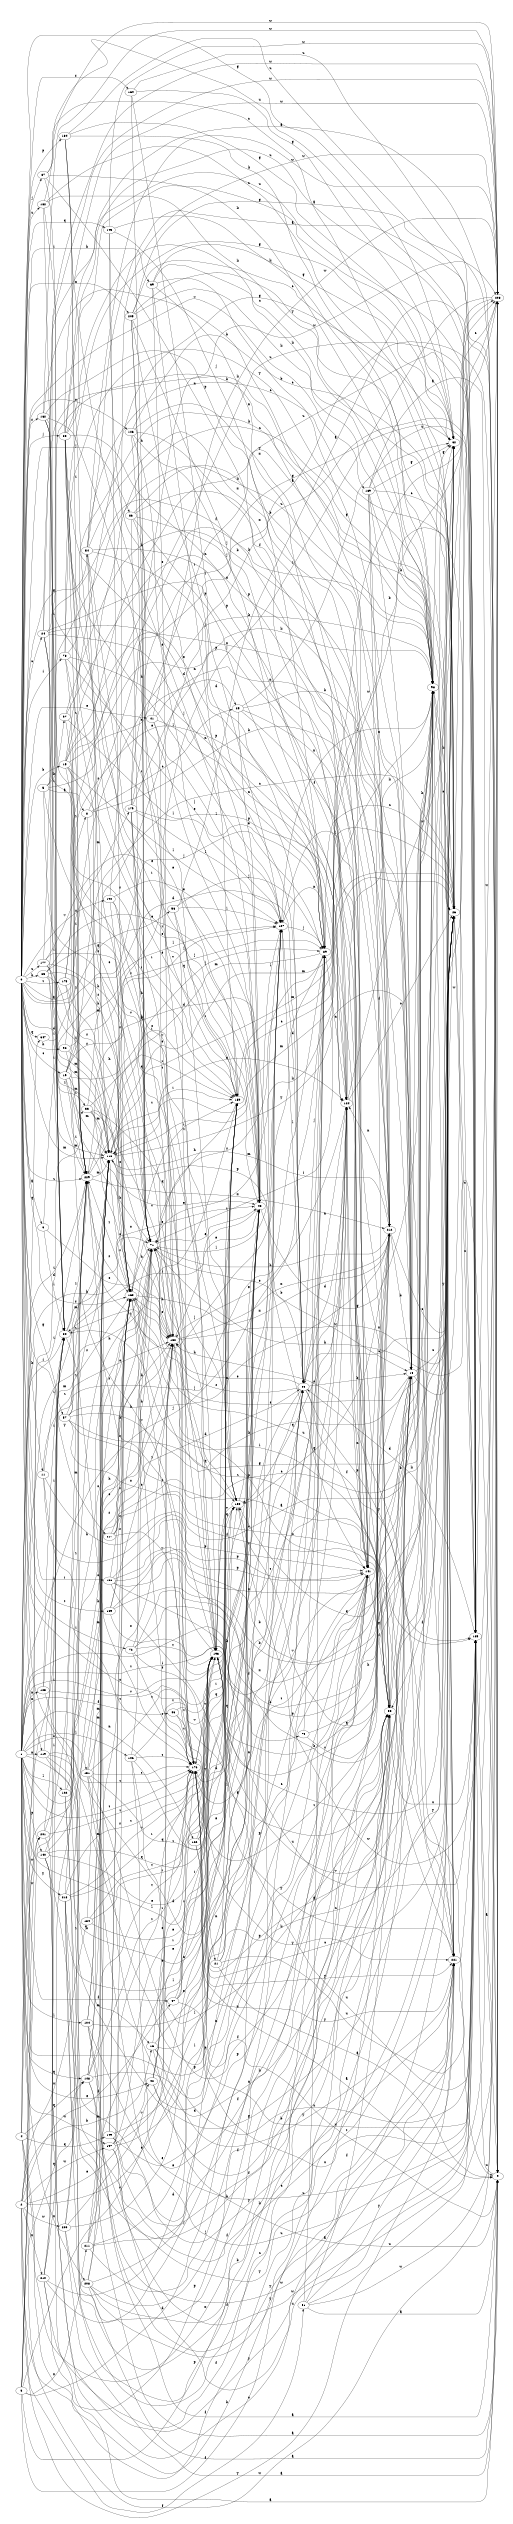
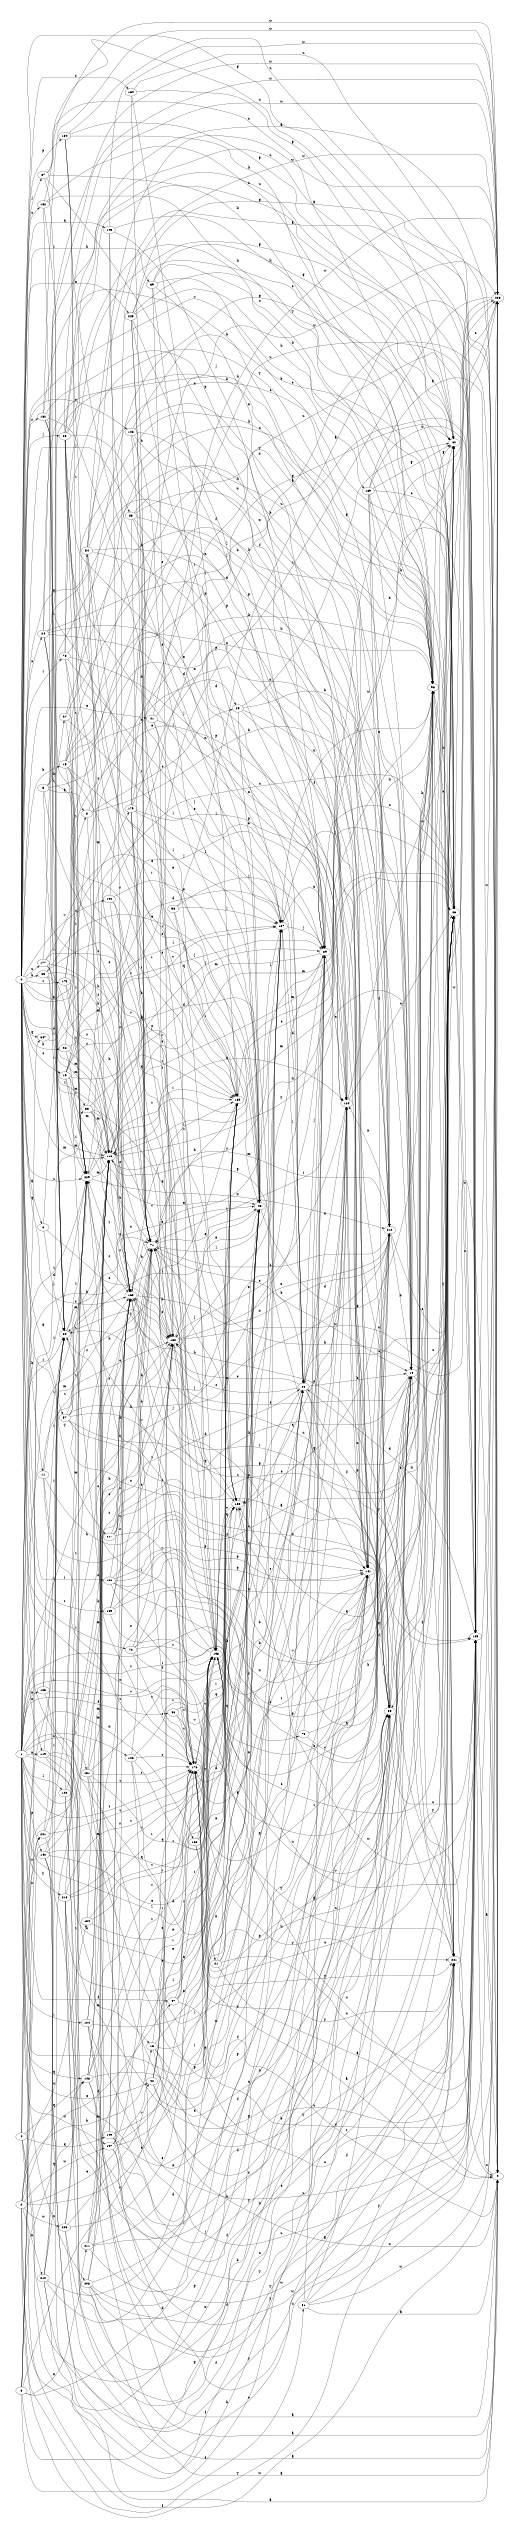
(88, 965) -> none
none -> (105, 1544)
